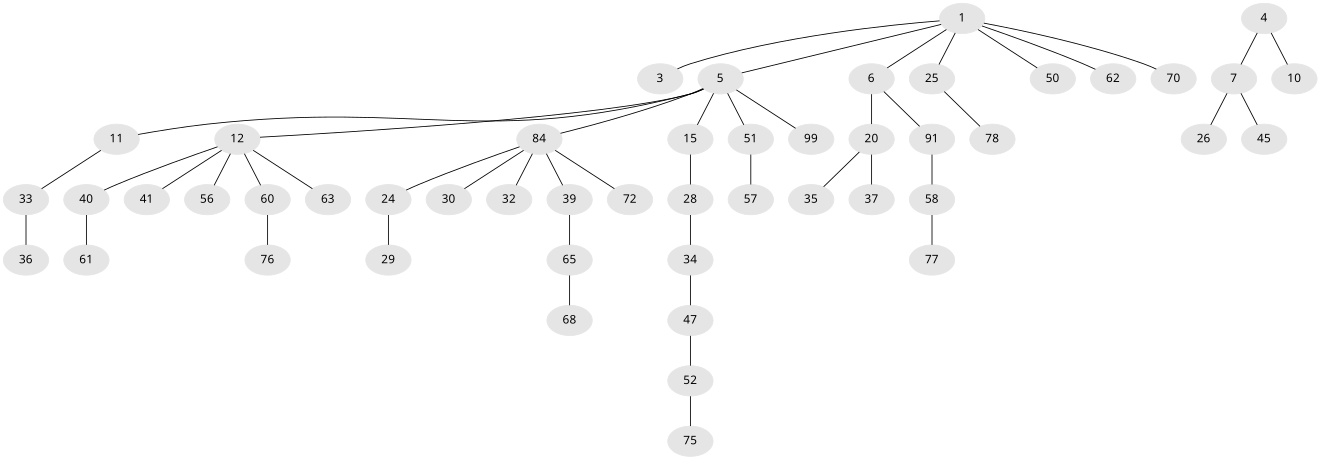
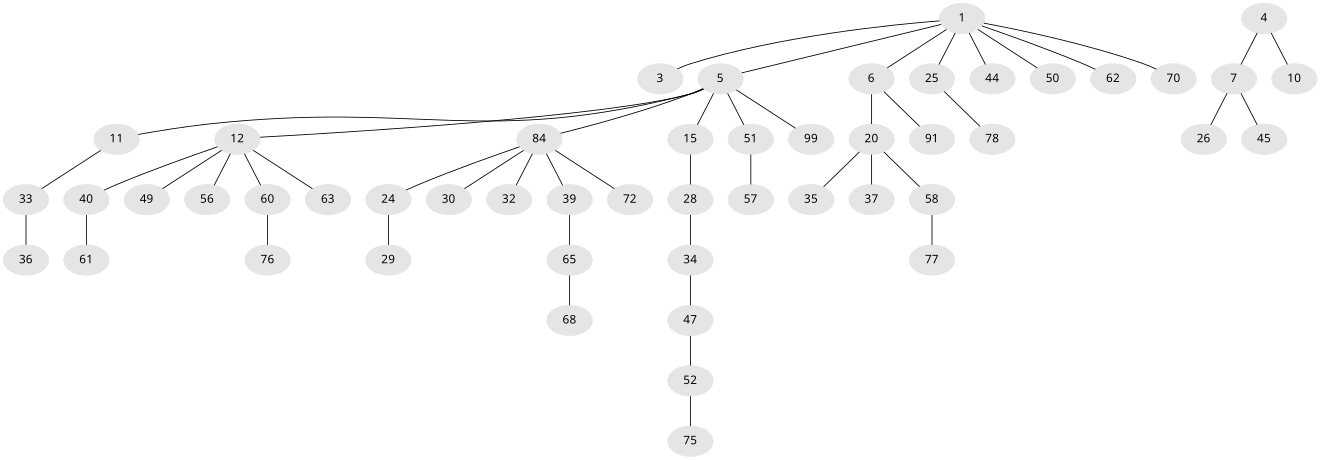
none -> (992, 79)
(932, 170) -> (902, 169)
(147, 200) -> (147, 200)
